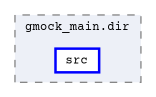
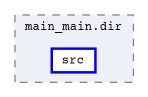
(78, 27) -> (74, 27)
